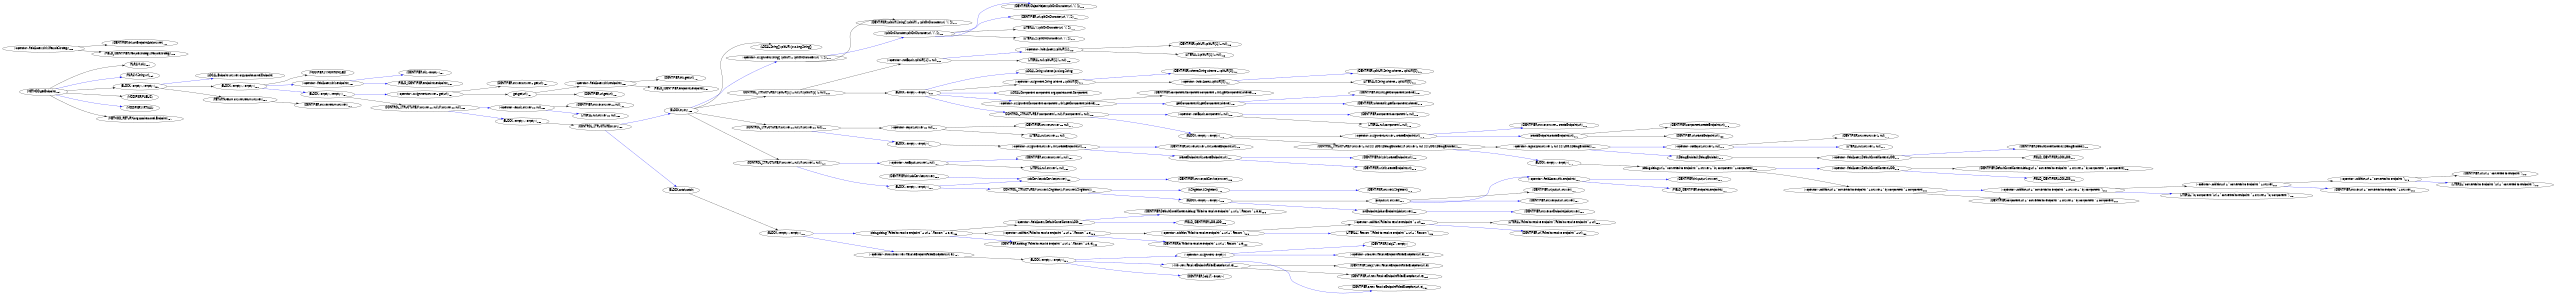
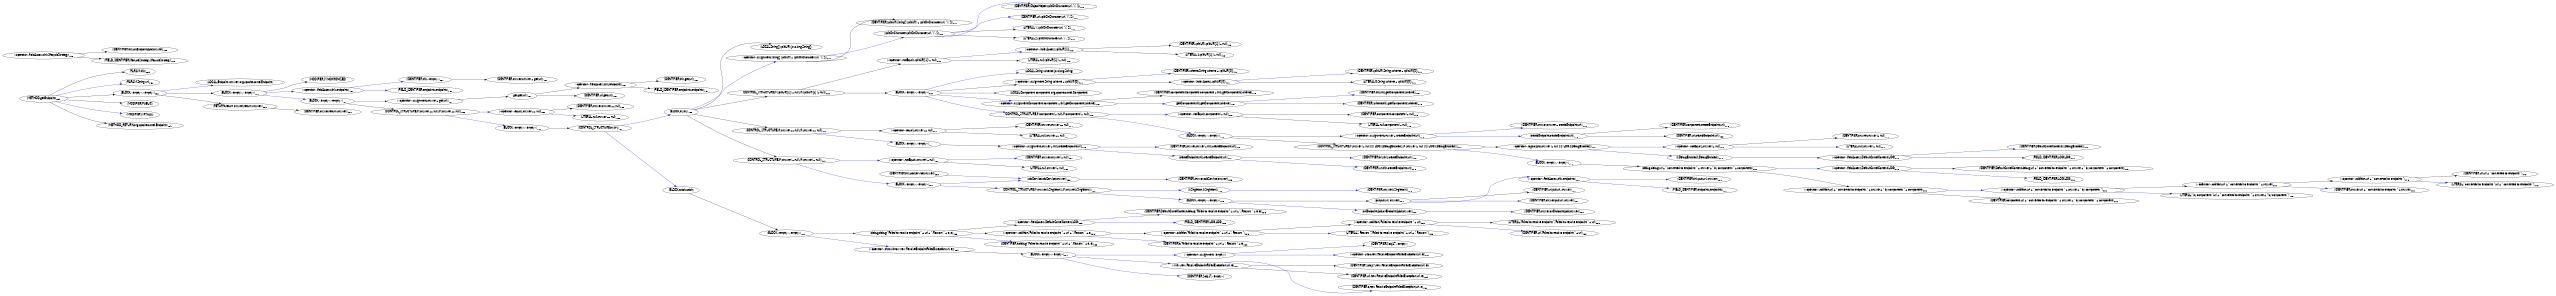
(475, 90) -> (468, 80)
(1295, 115) -> (1295, 115)
(1576, 136) -> (1576, 136)
